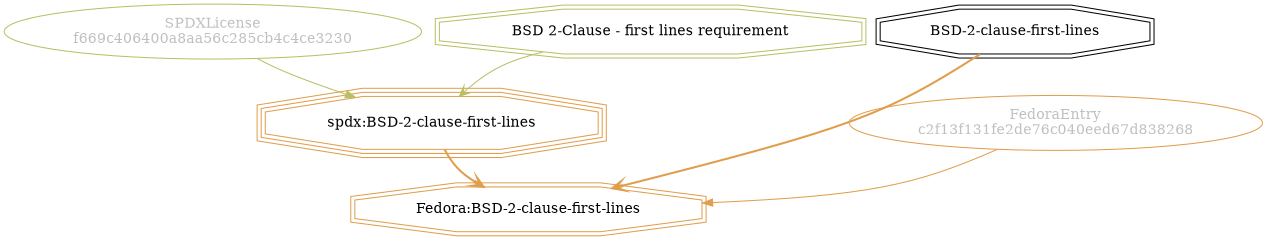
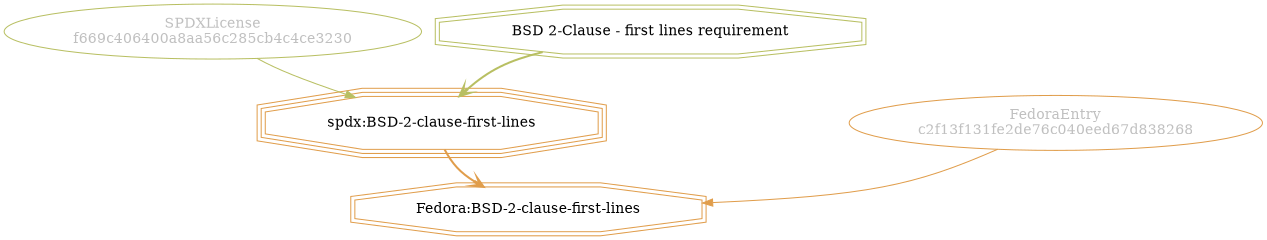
(1015, 32) -> none
(502, 66) -> (502, 66)
